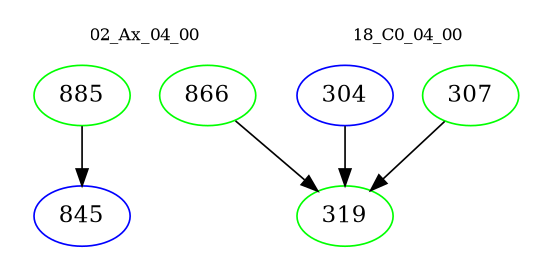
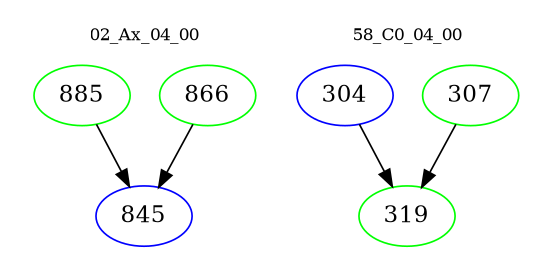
(408, 36) -> (408, 36)
(258, 140) -> (180, 148)
